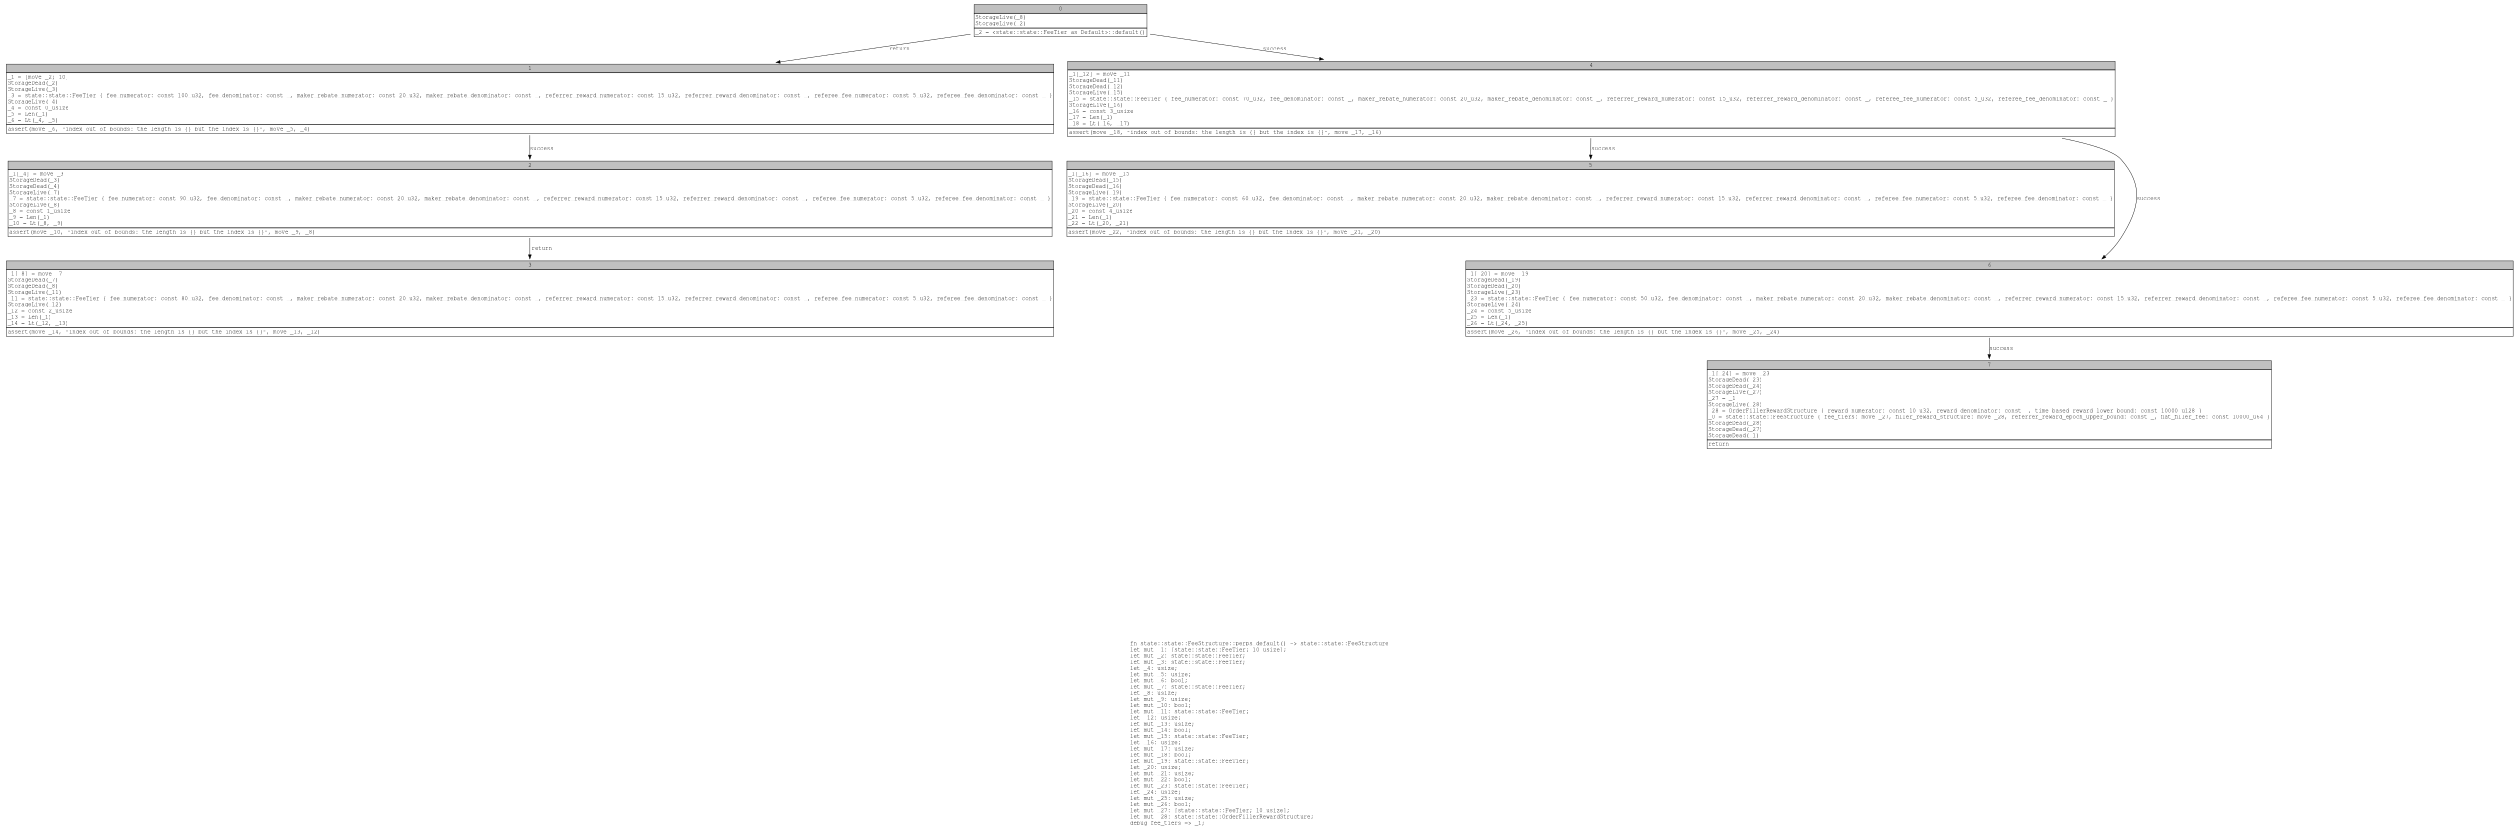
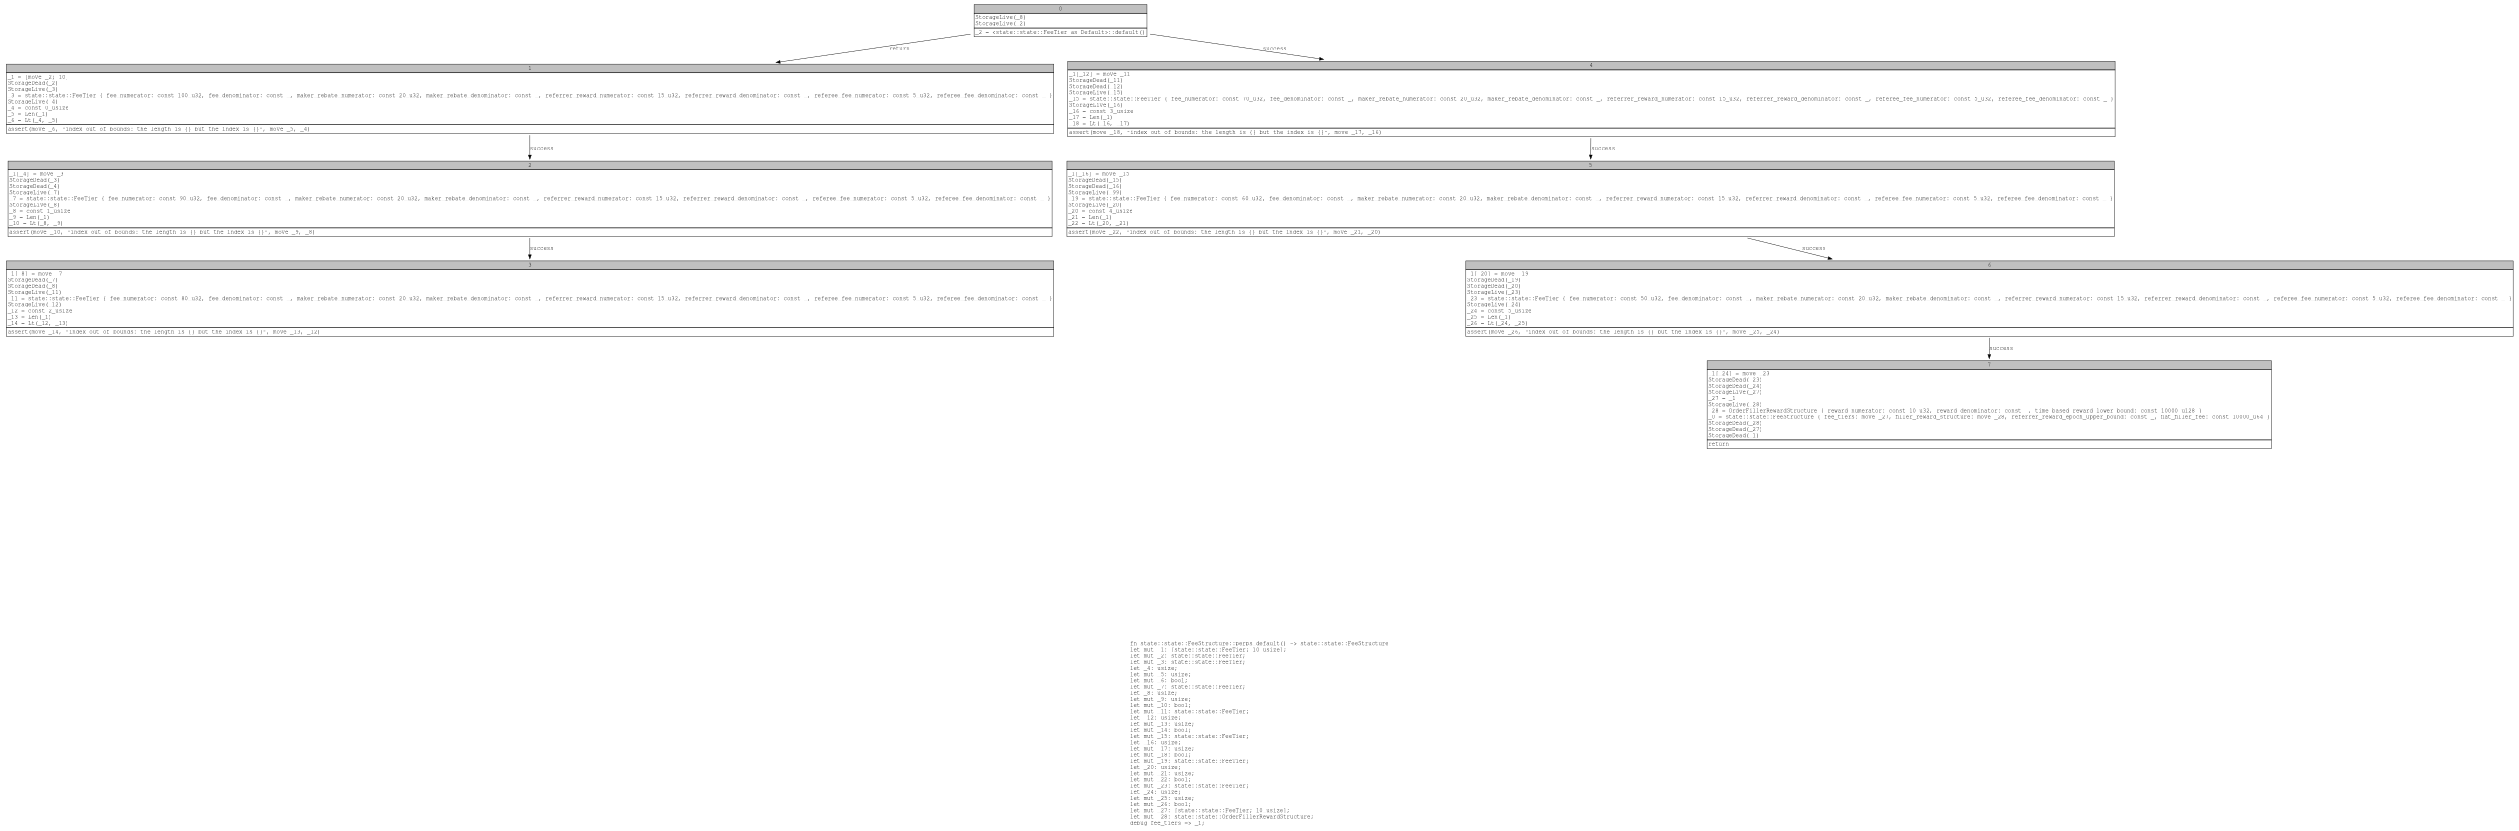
(2134, 179) -> (1788, 248)
(1096, 192) -> (1096, 192)
(542, 249) -> (542, 249)
